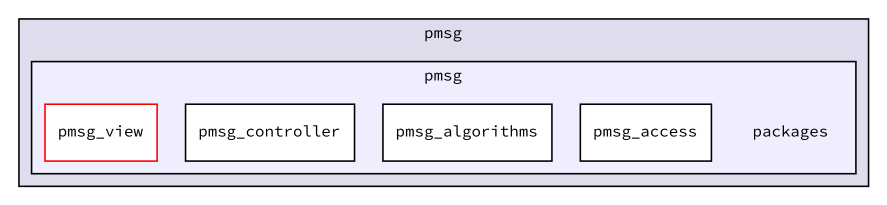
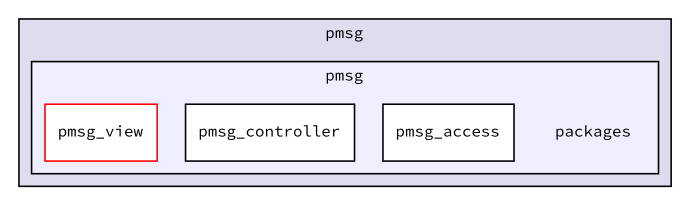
(467, 133) -> none
